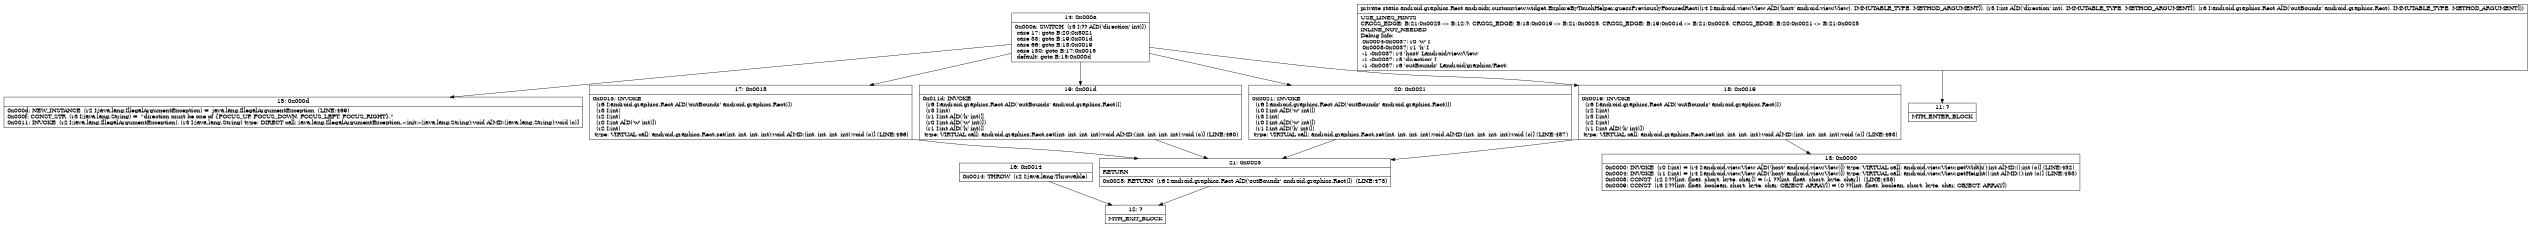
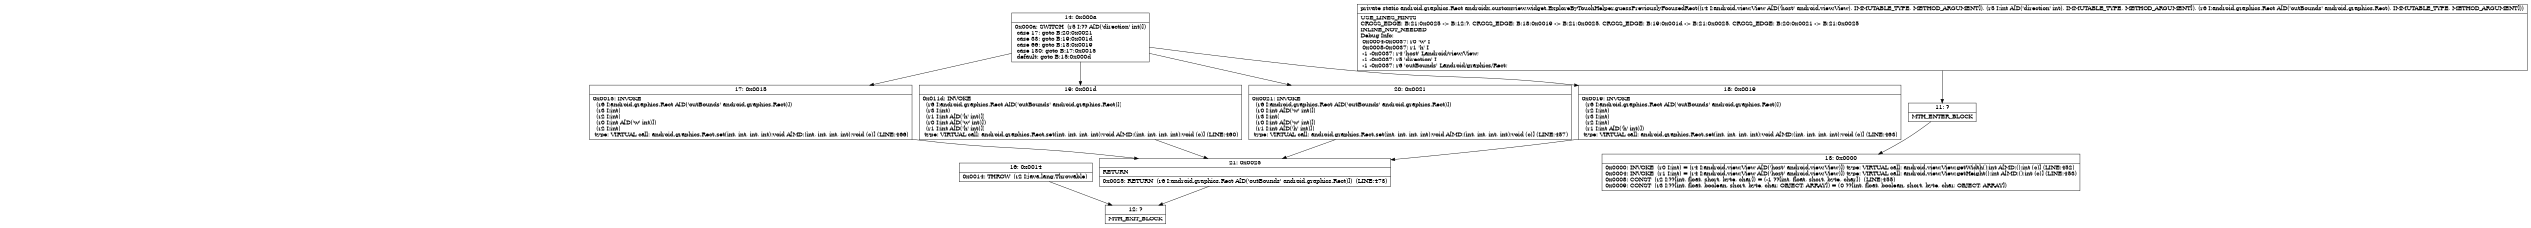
(1054, 33) -> (1054, 33)
(293, 112) -> none
(1796, 146) -> (1907, 138)
